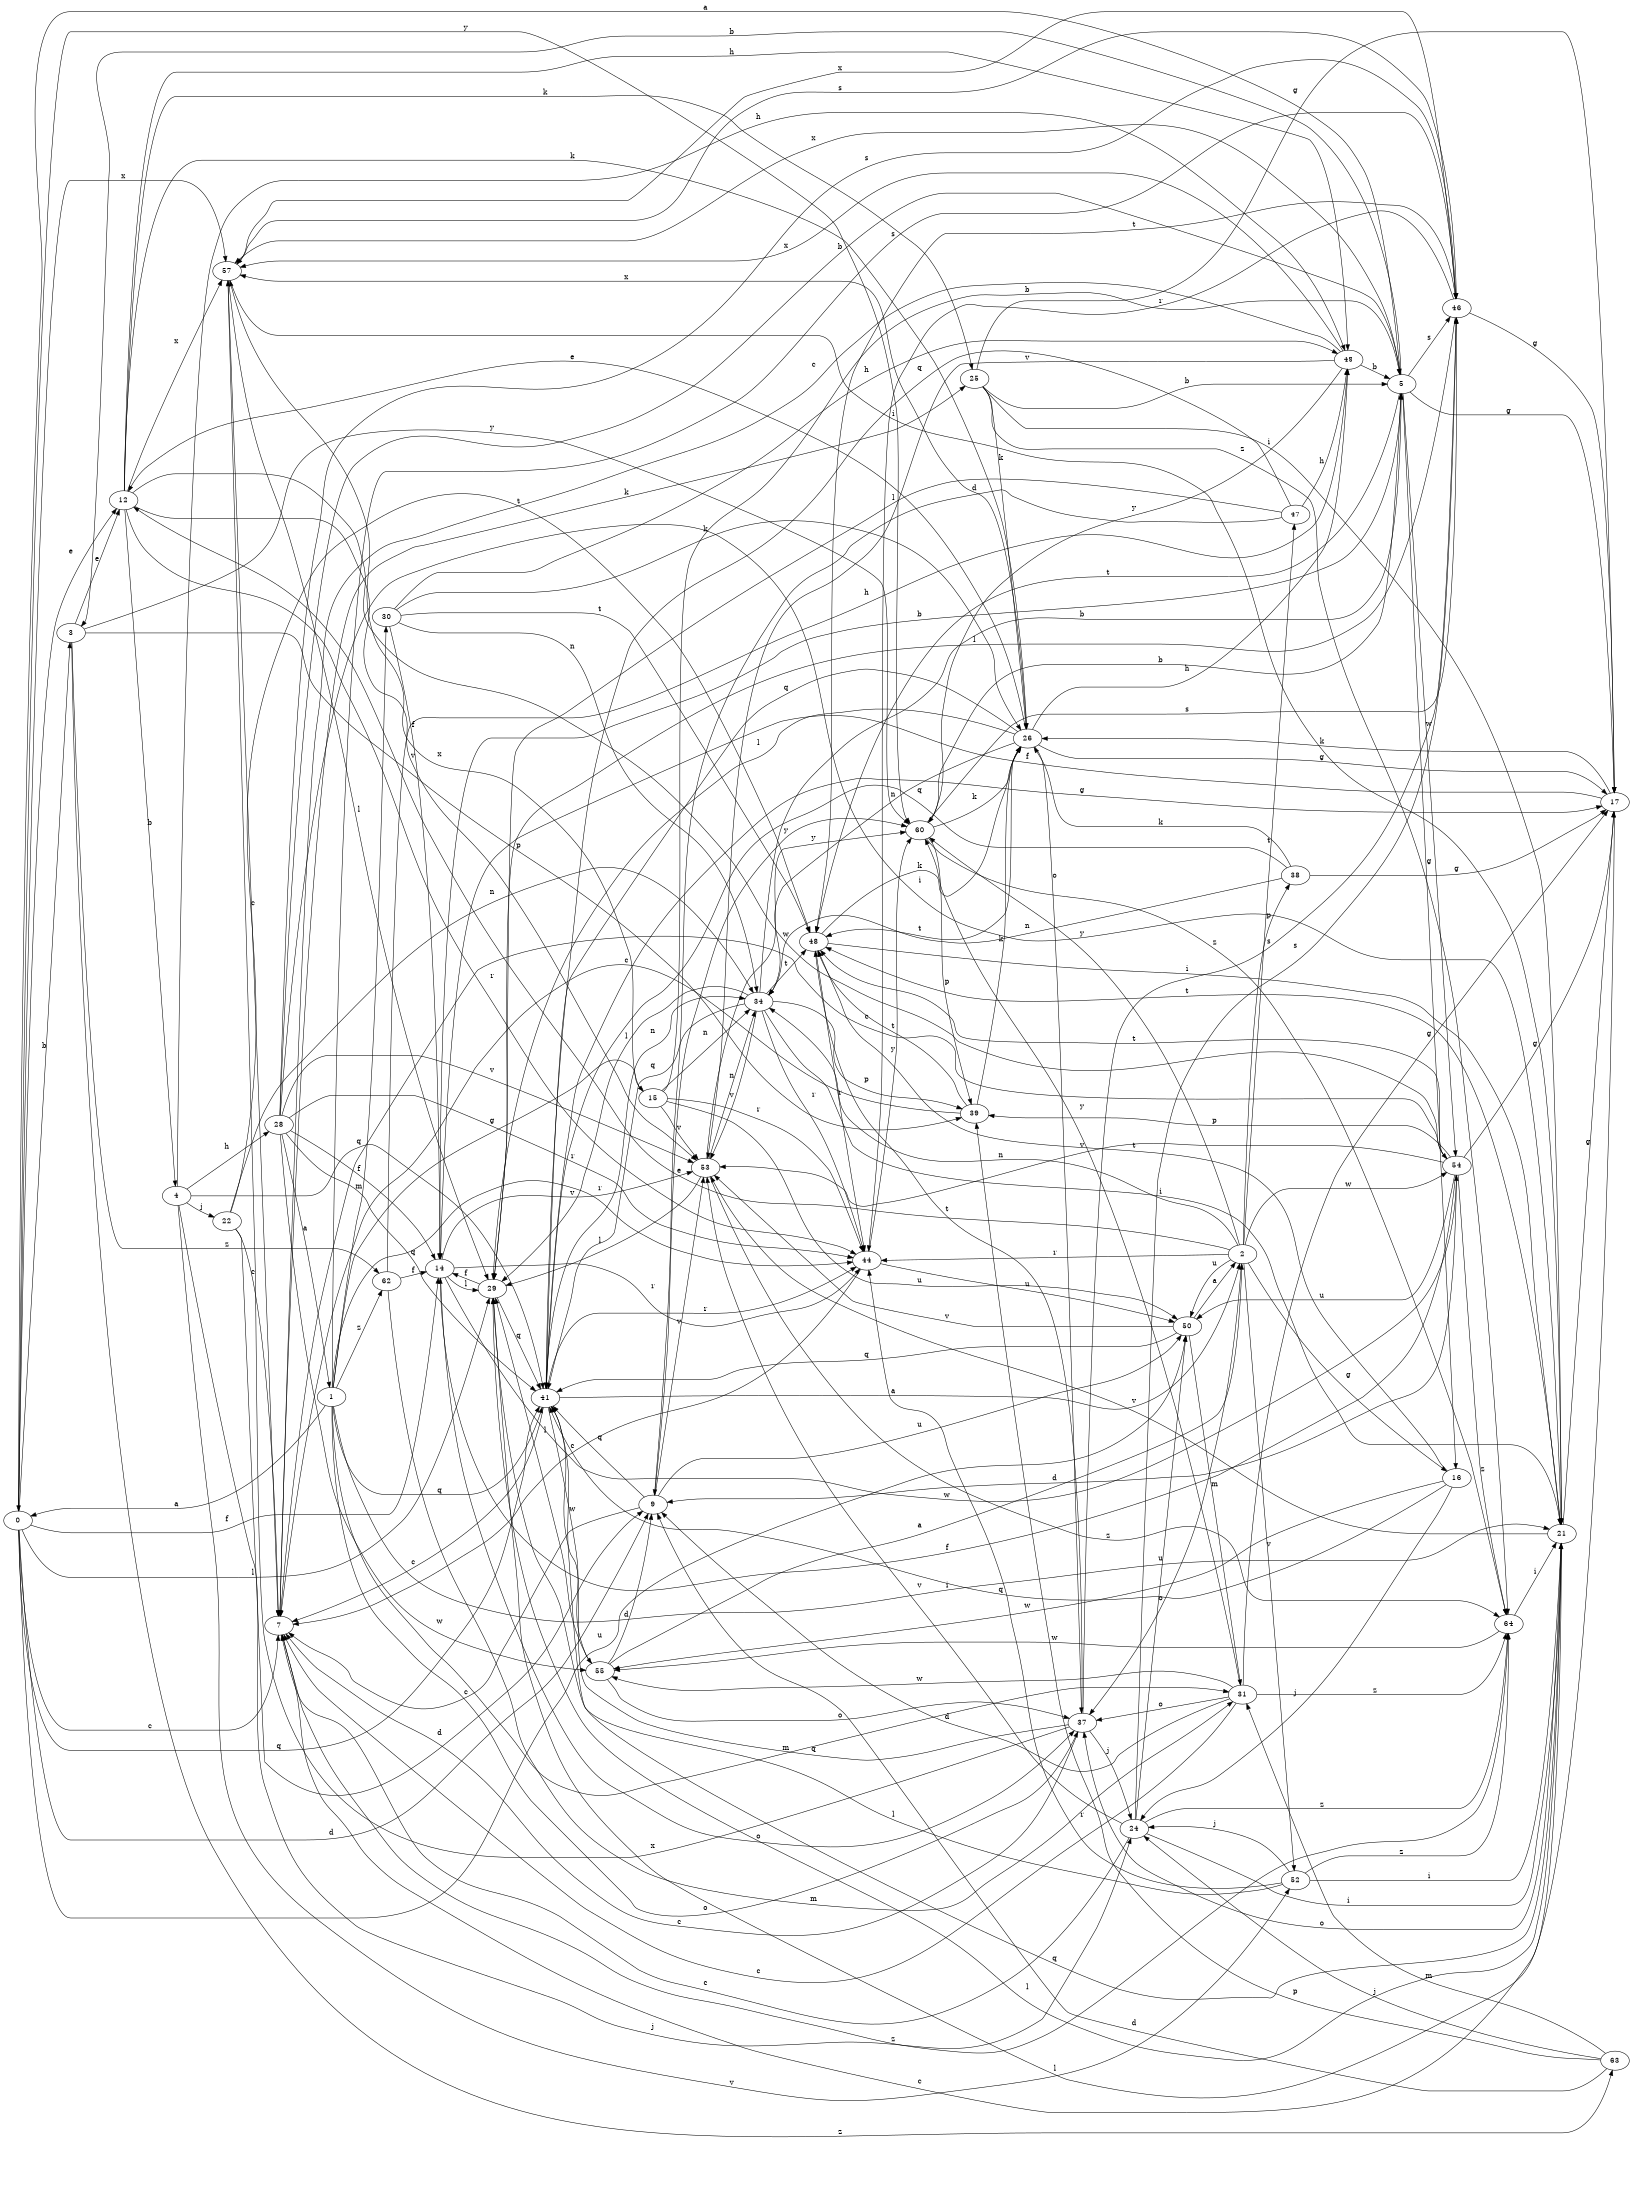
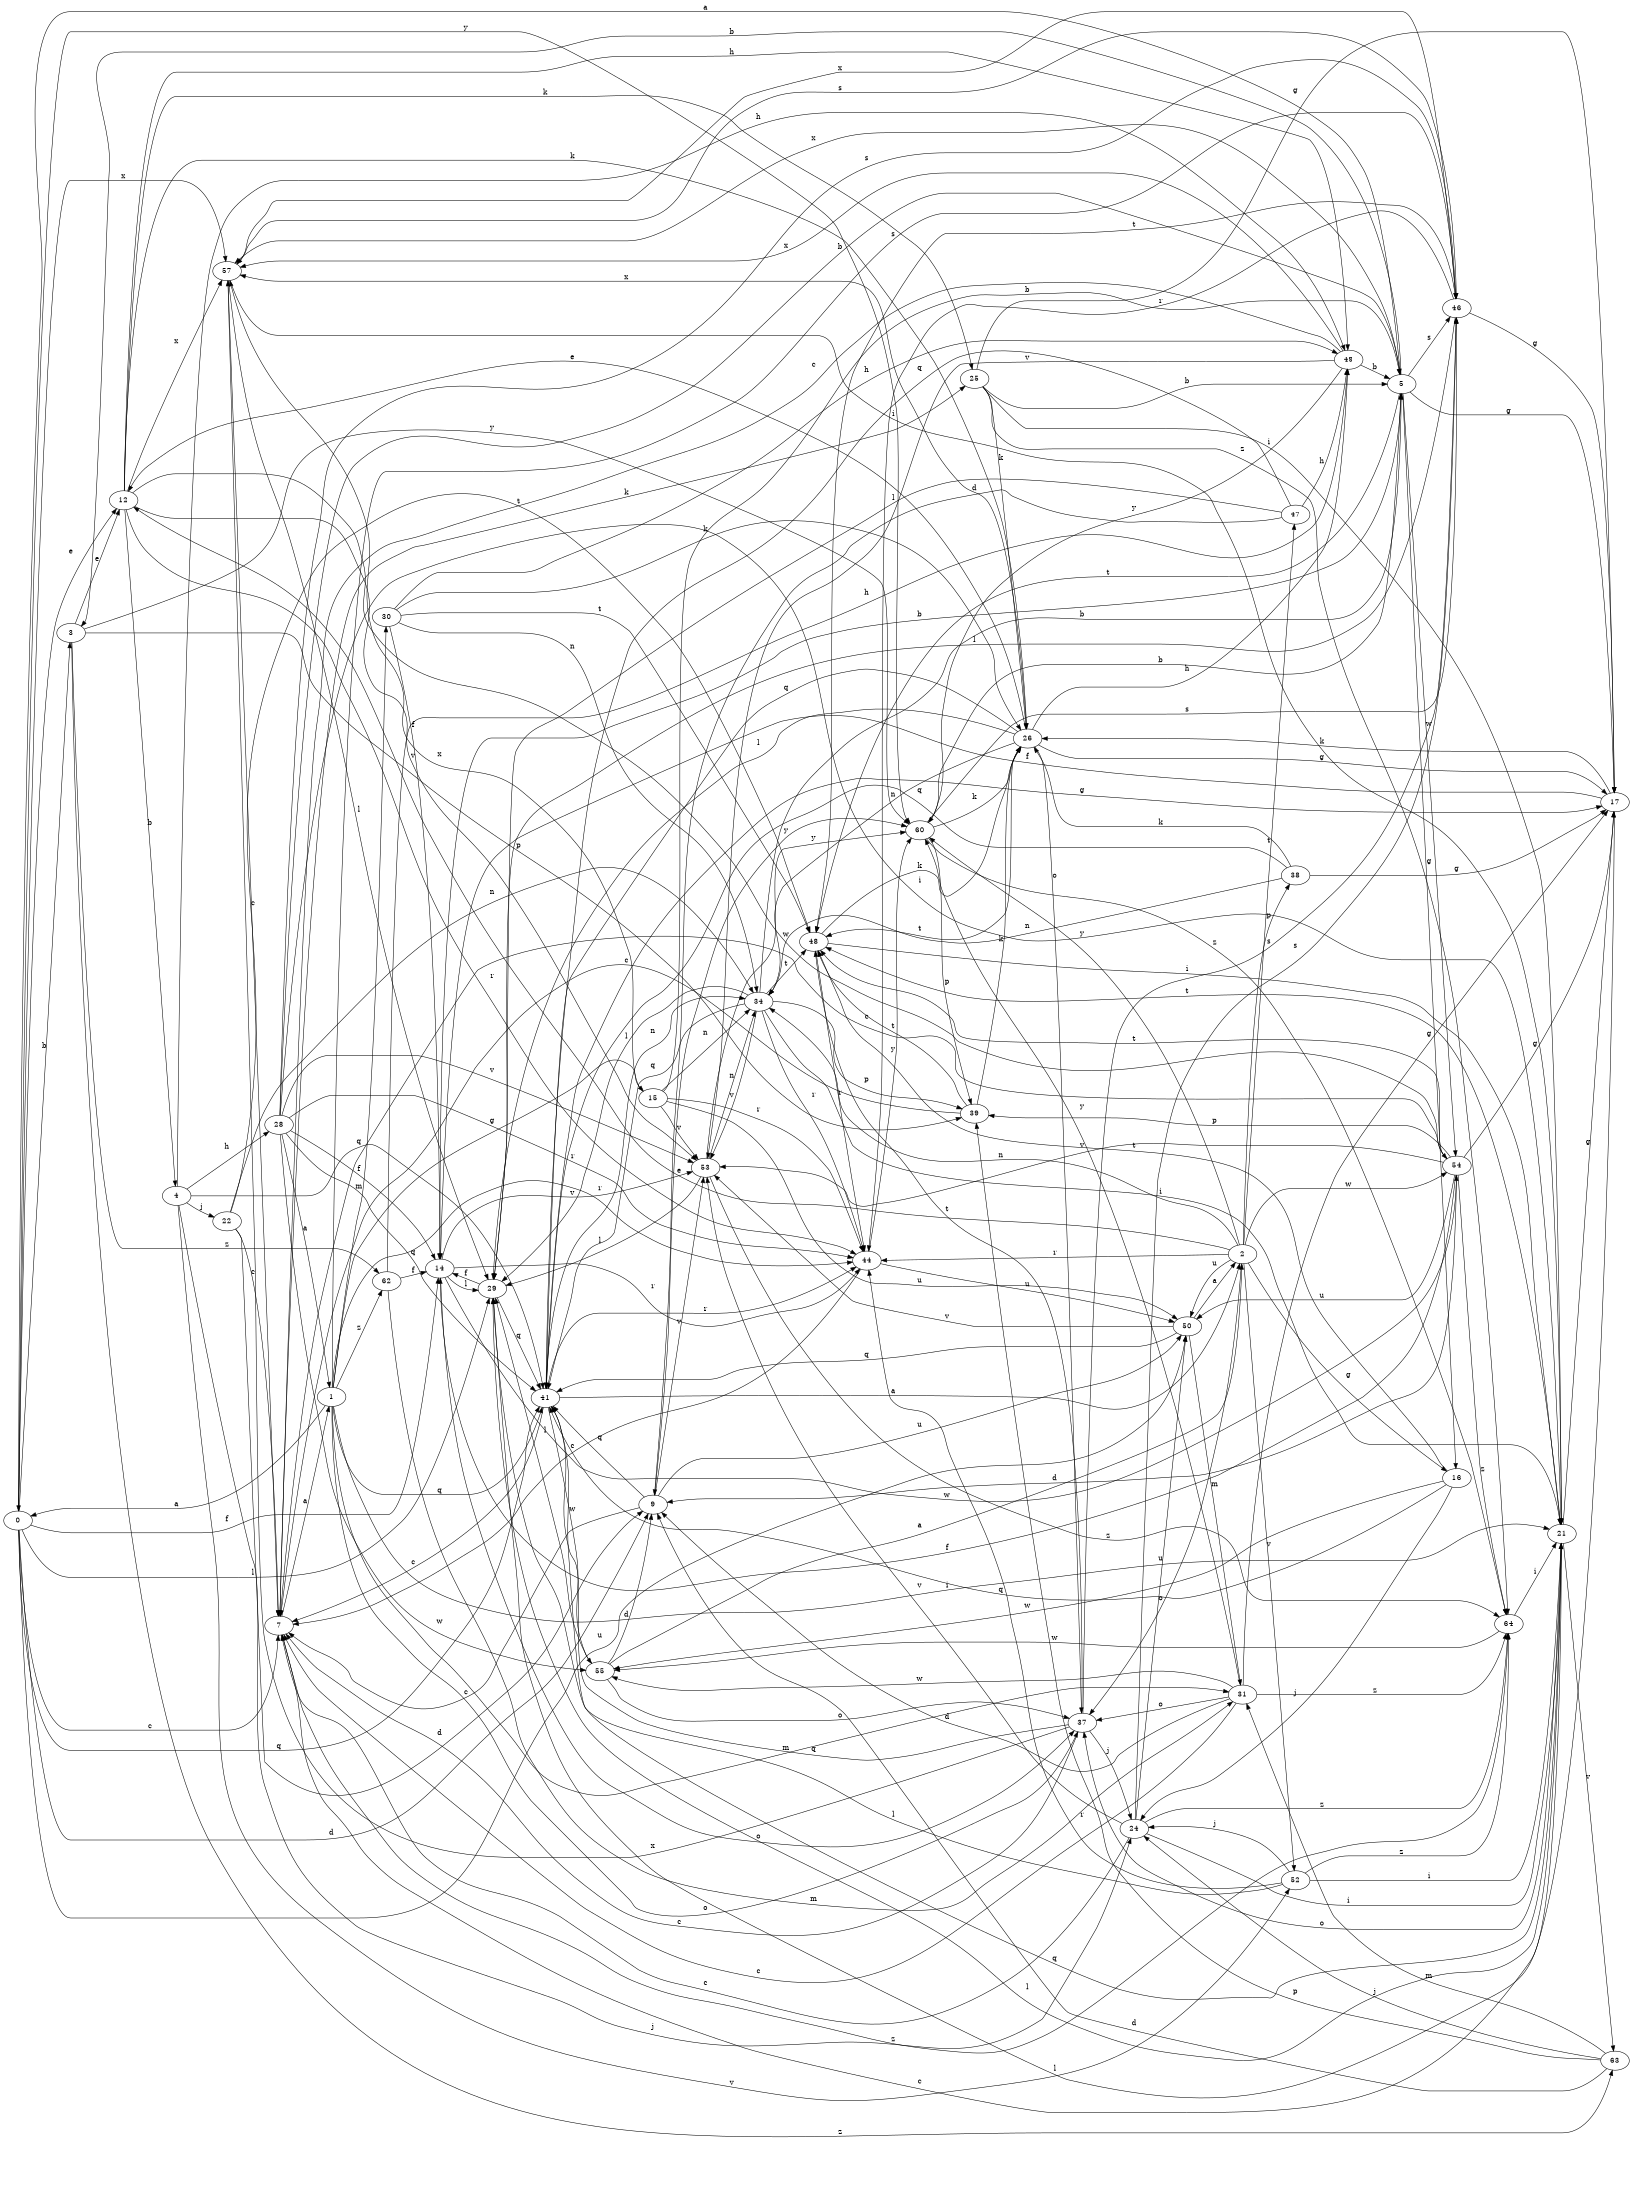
(1111, 1402) -> (1588, 1795)
none -> (305, 1519)
